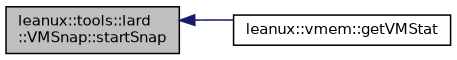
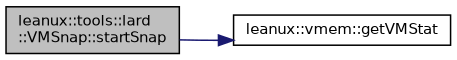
(214, 20) -> (199, 40)
